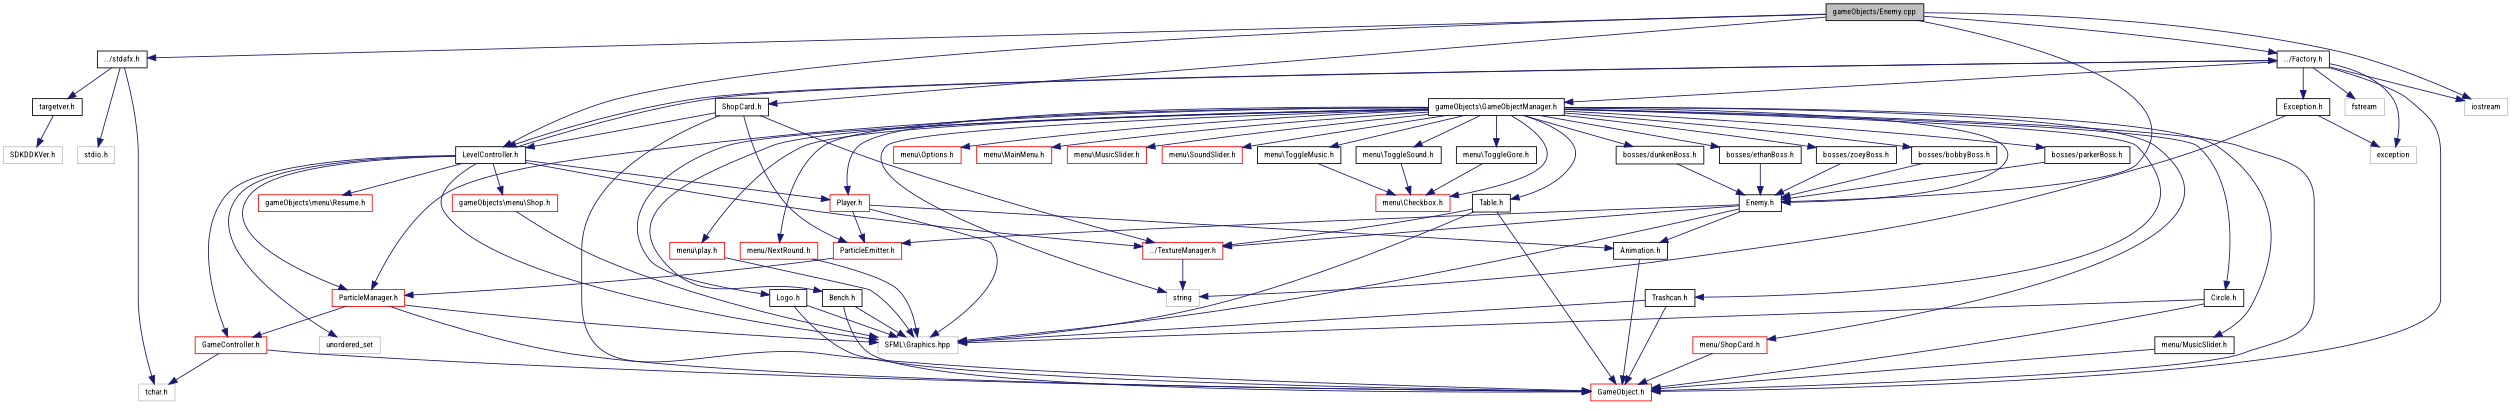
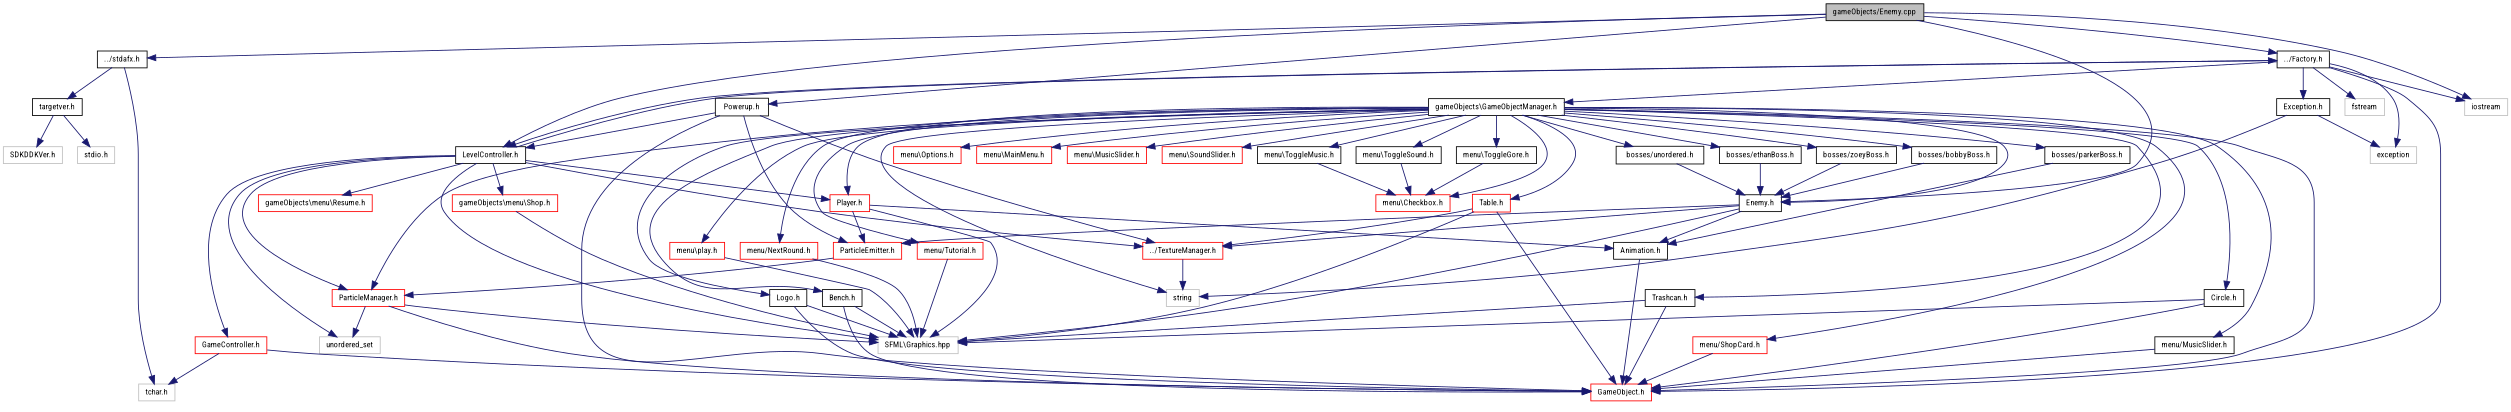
(110, 103) -> (74, 128)
(742, 107) -> (742, 107)
(1660, 155) -> (1660, 155)
(1917, 180) -> (1855, 205)
(1491, 203) -> (1491, 203)
none -> (950, 251)
(302, 321) -> (361, 318)
